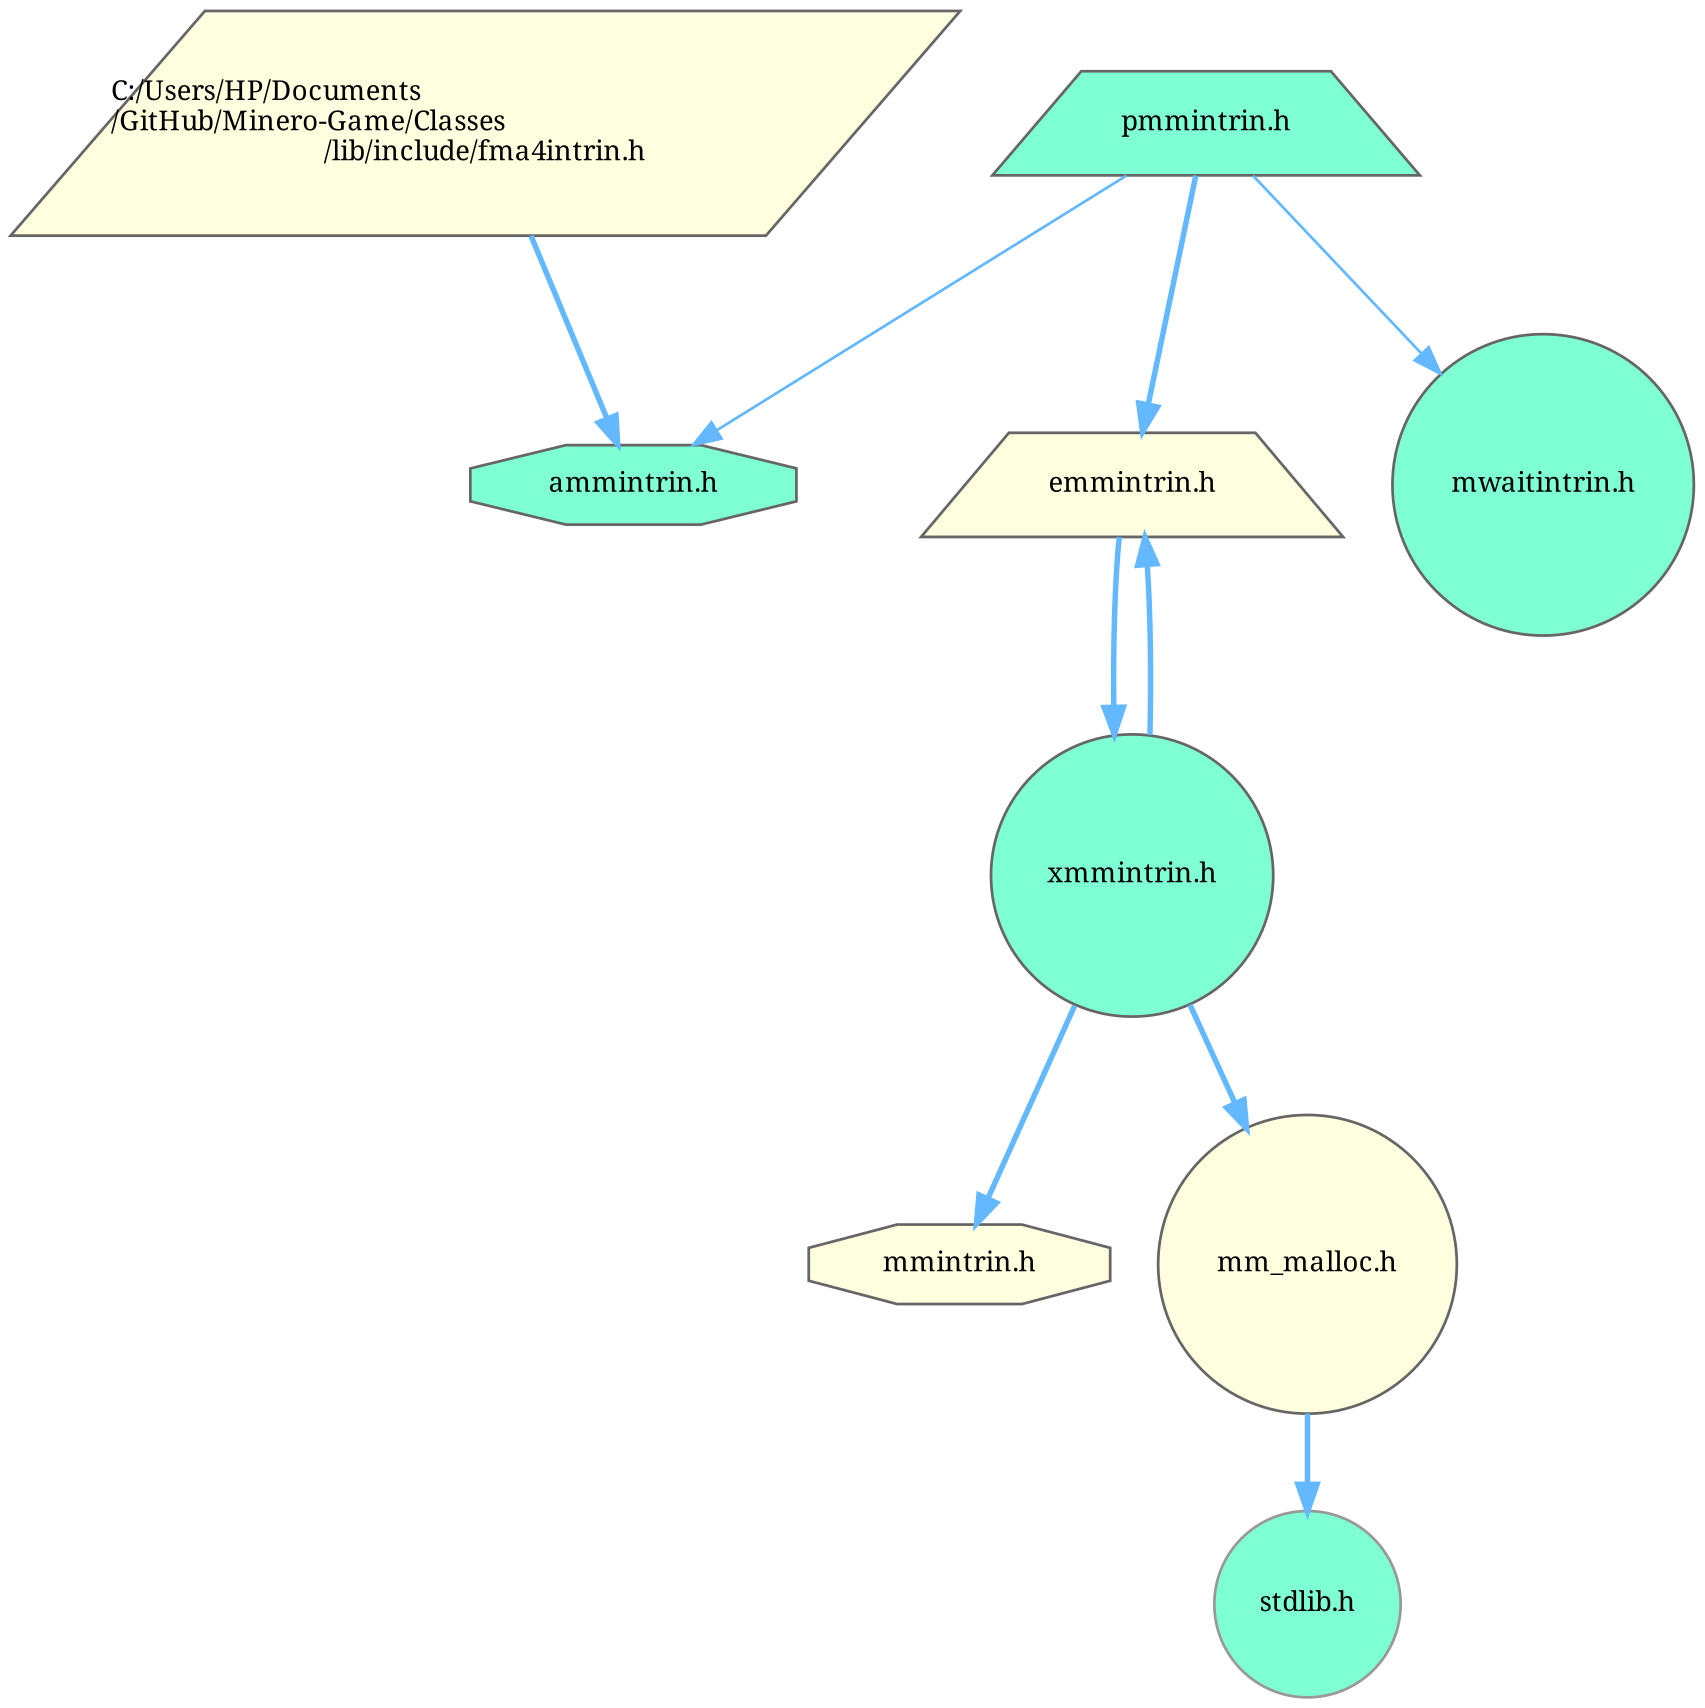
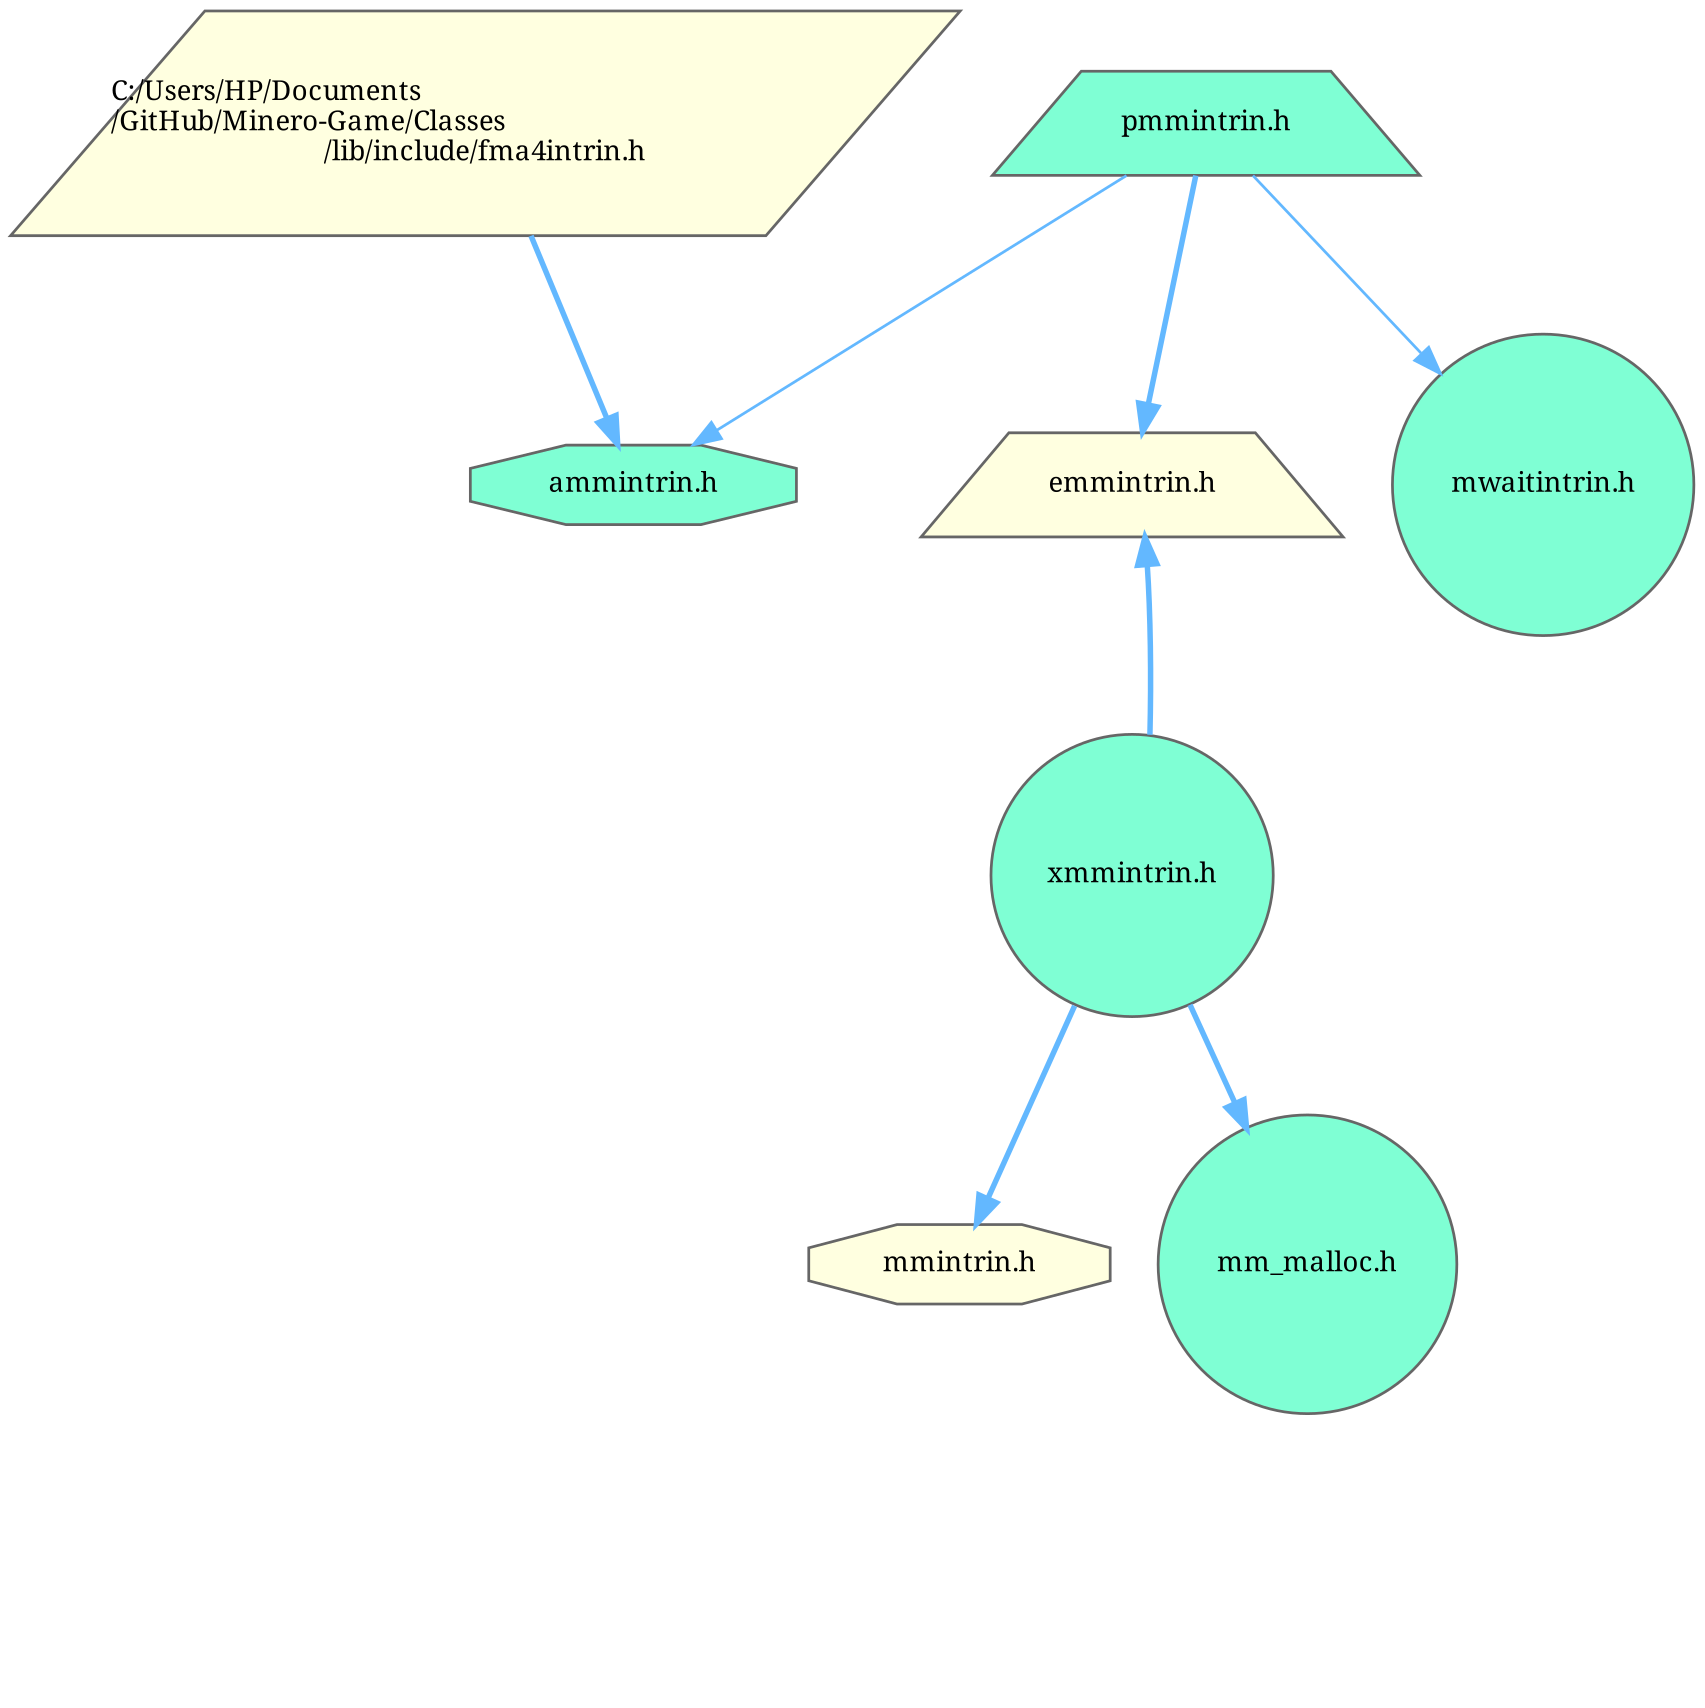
(1114, 622) -> none
(1307, 1264) -> (1307, 1264)
(1307, 1604) -> none
